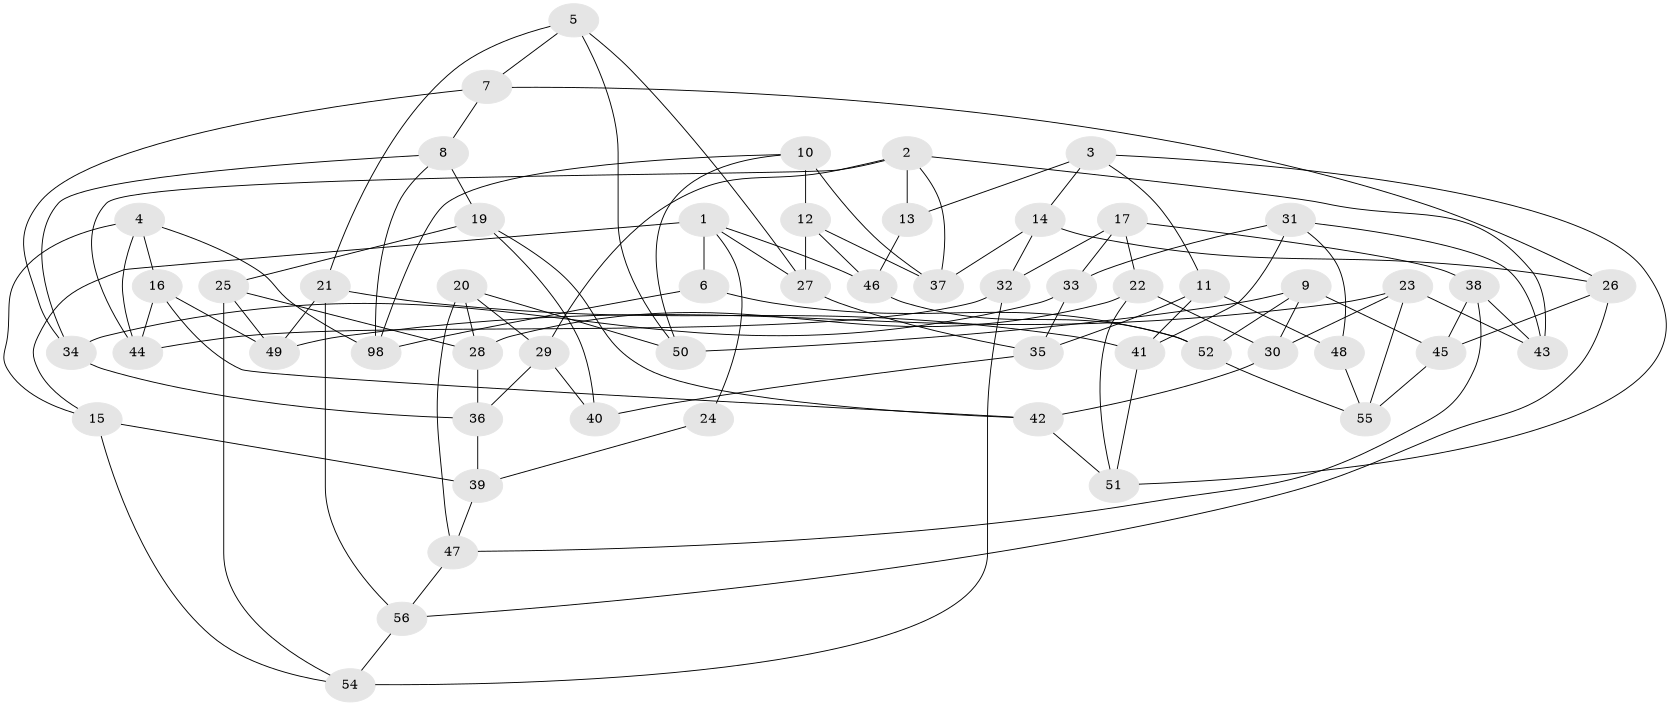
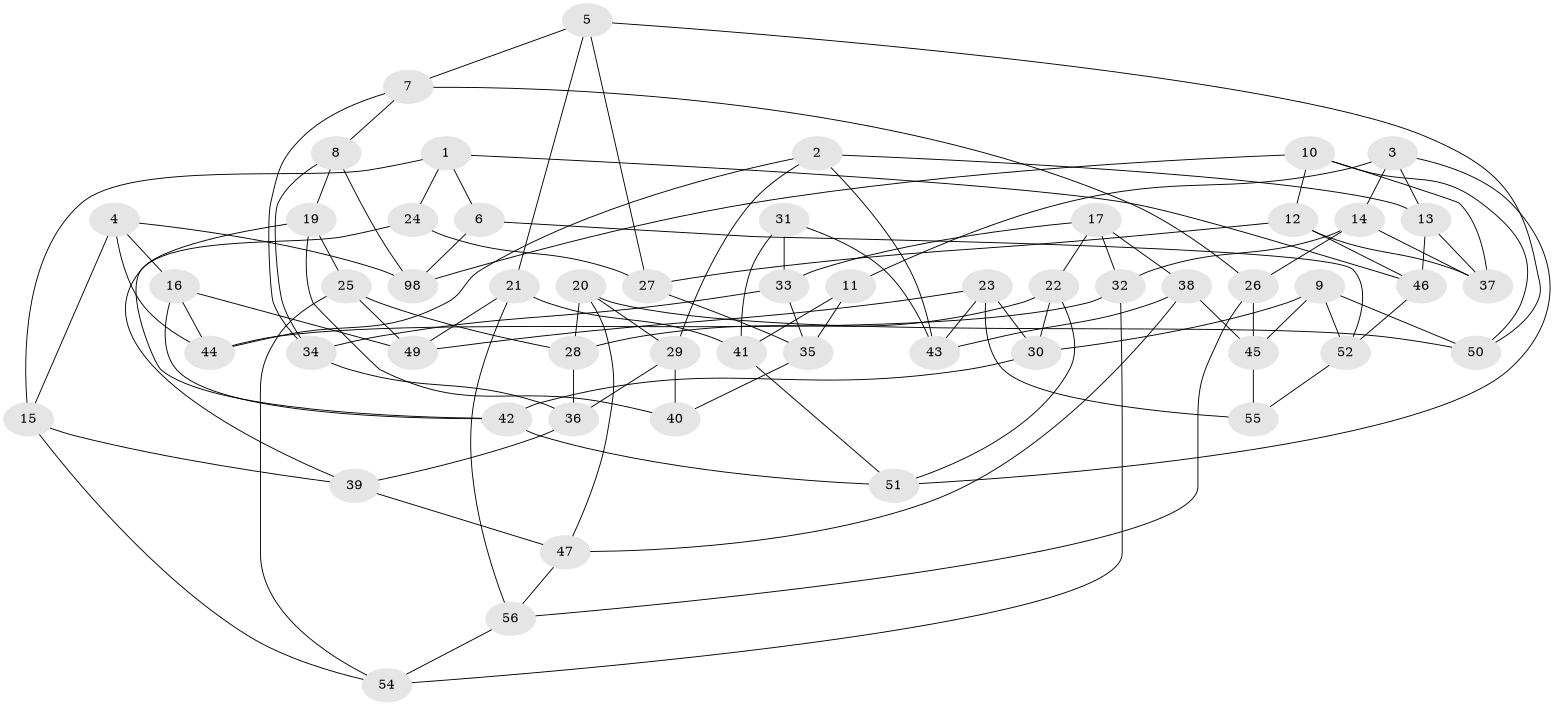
(943, 216) -> (1457, 253)
(755, 253) -> (545, 255)
(1339, 353) -> none
